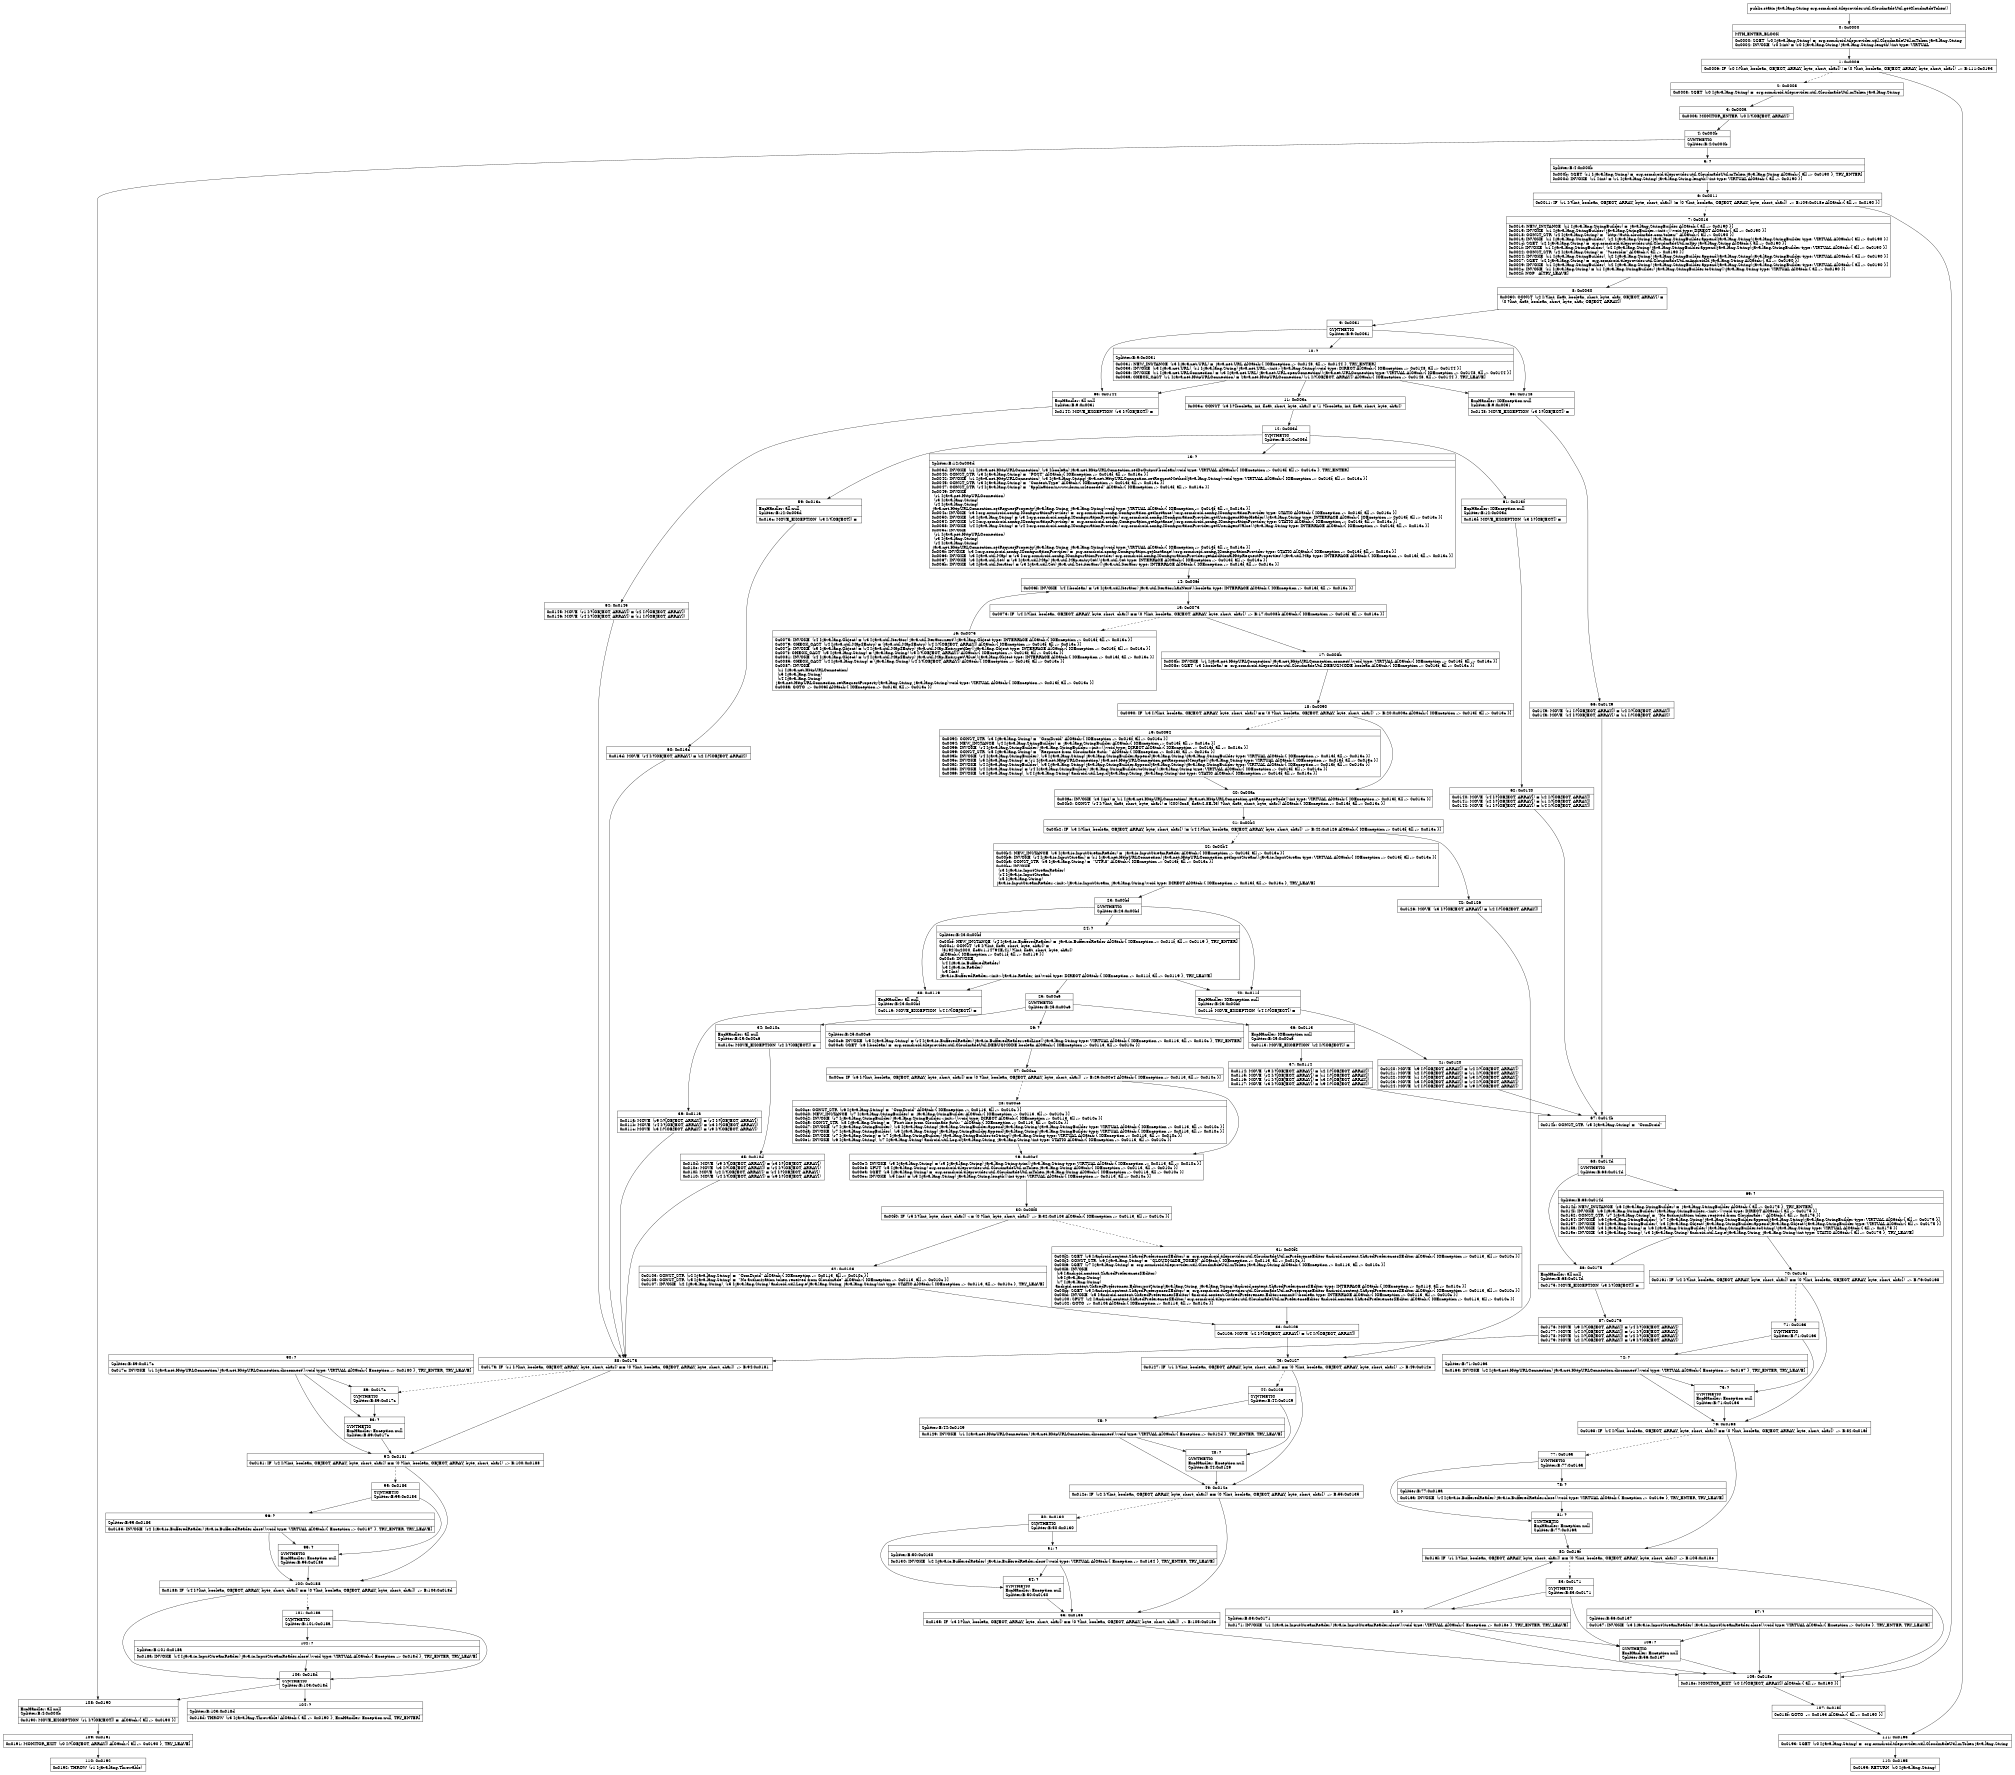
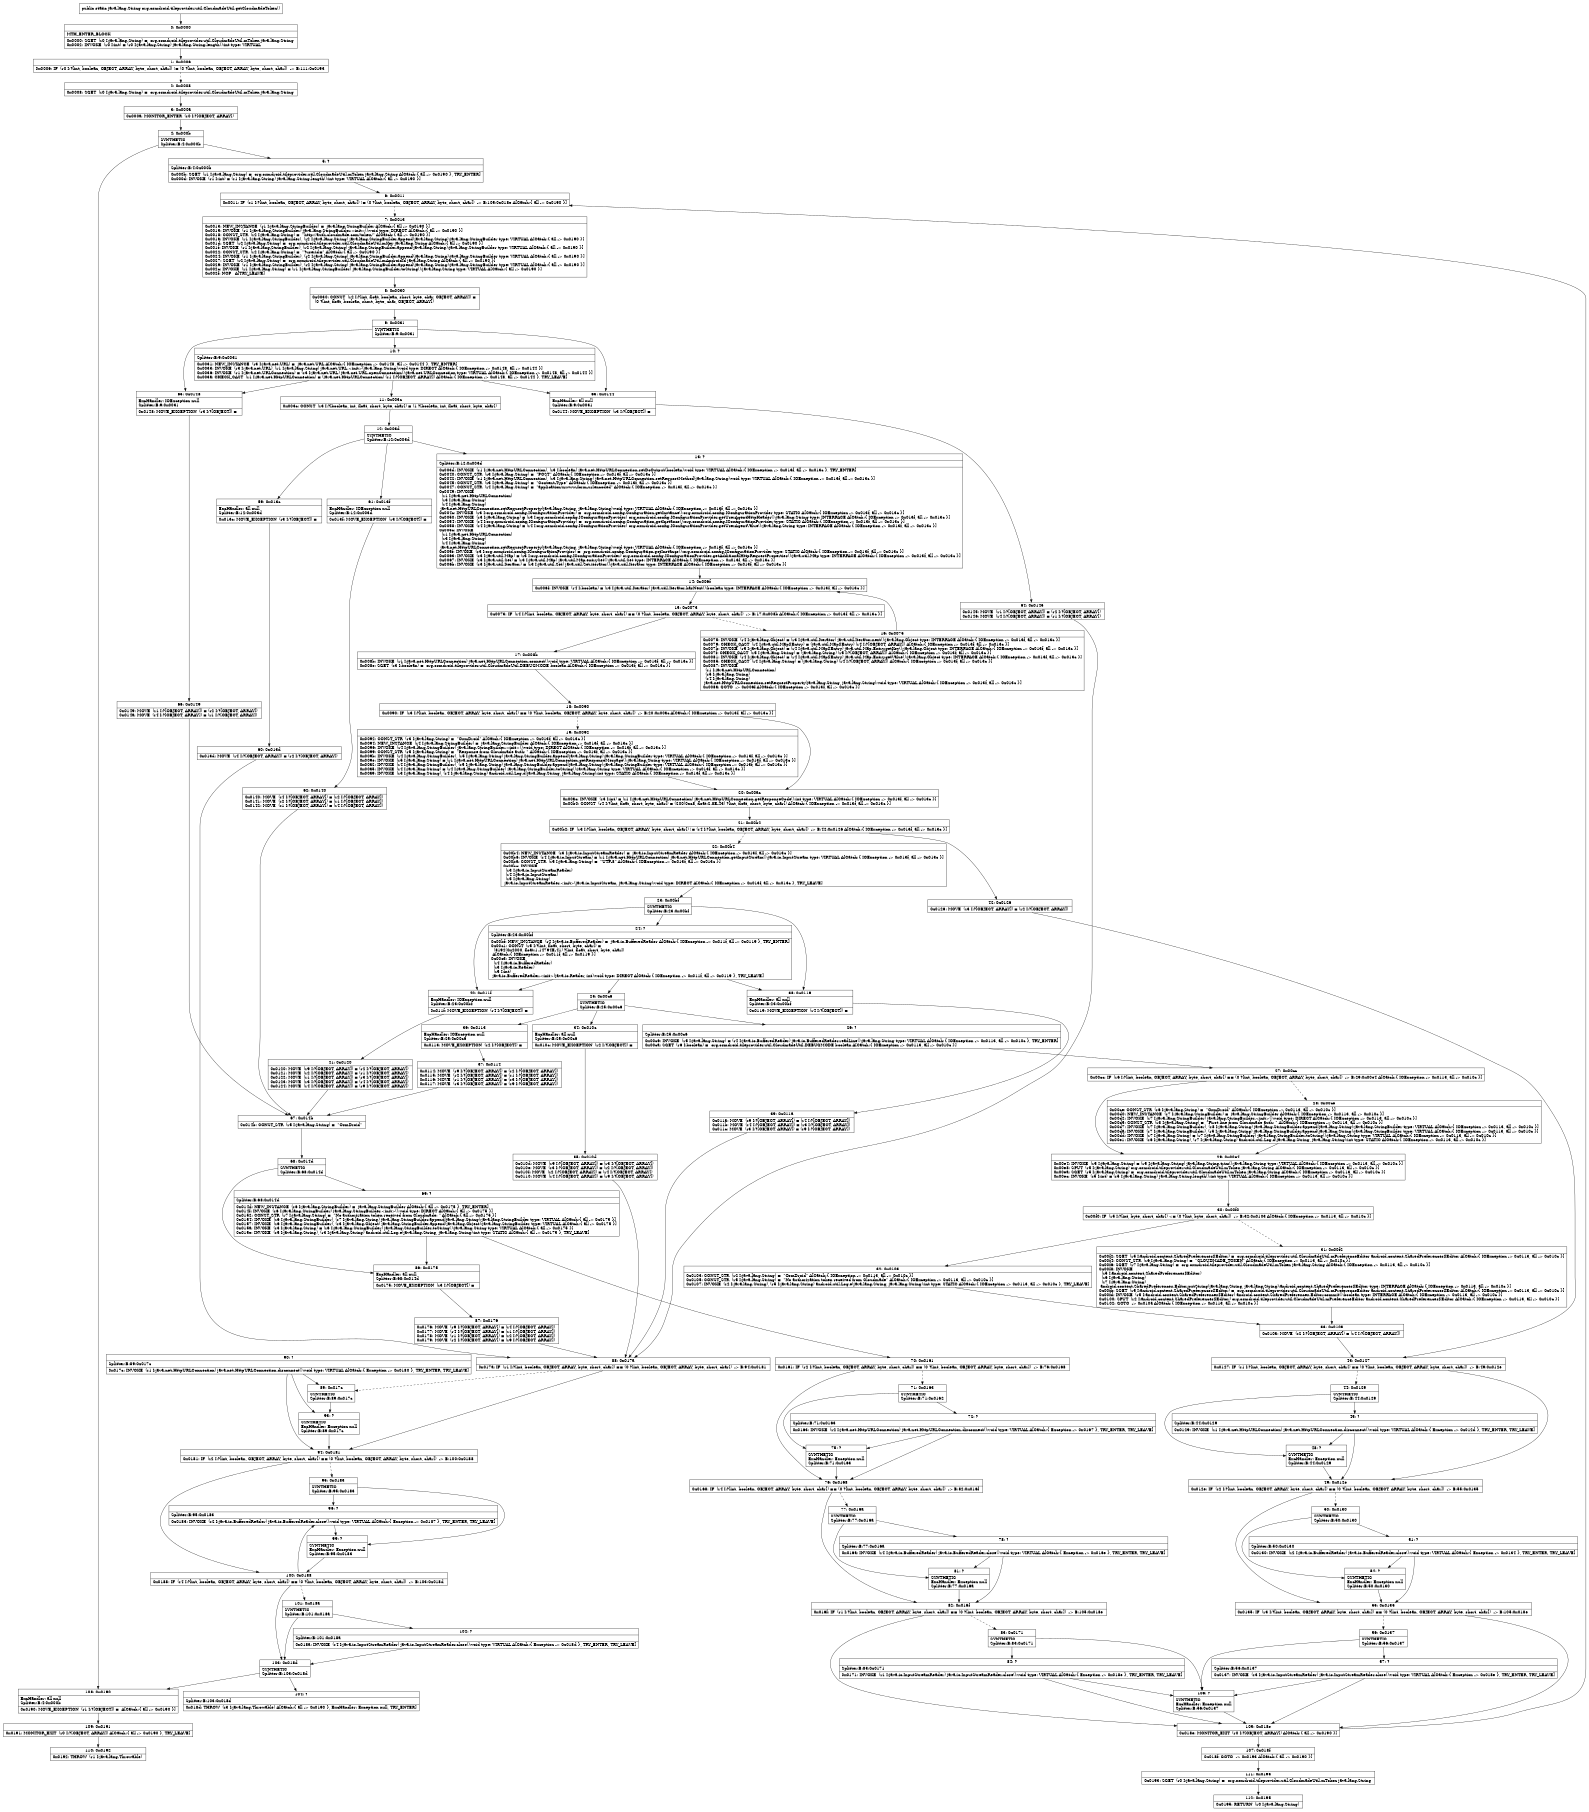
(1962, 886) -> none
(1951, 953) -> (1586, 607)
(1795, 1336) -> (922, 1399)
(272, 1560) -> (300, 1548)
(1487, 1586) -> (997, 1582)
none -> (1383, 1638)
